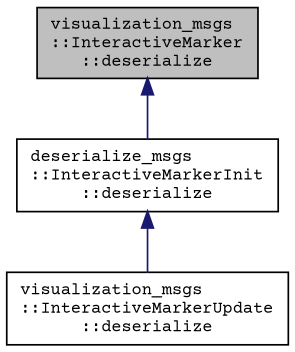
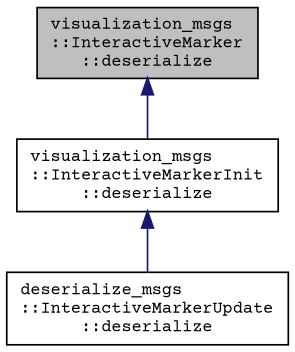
(148, 175) -> (148, 175)
(148, 309) -> (148, 309)
